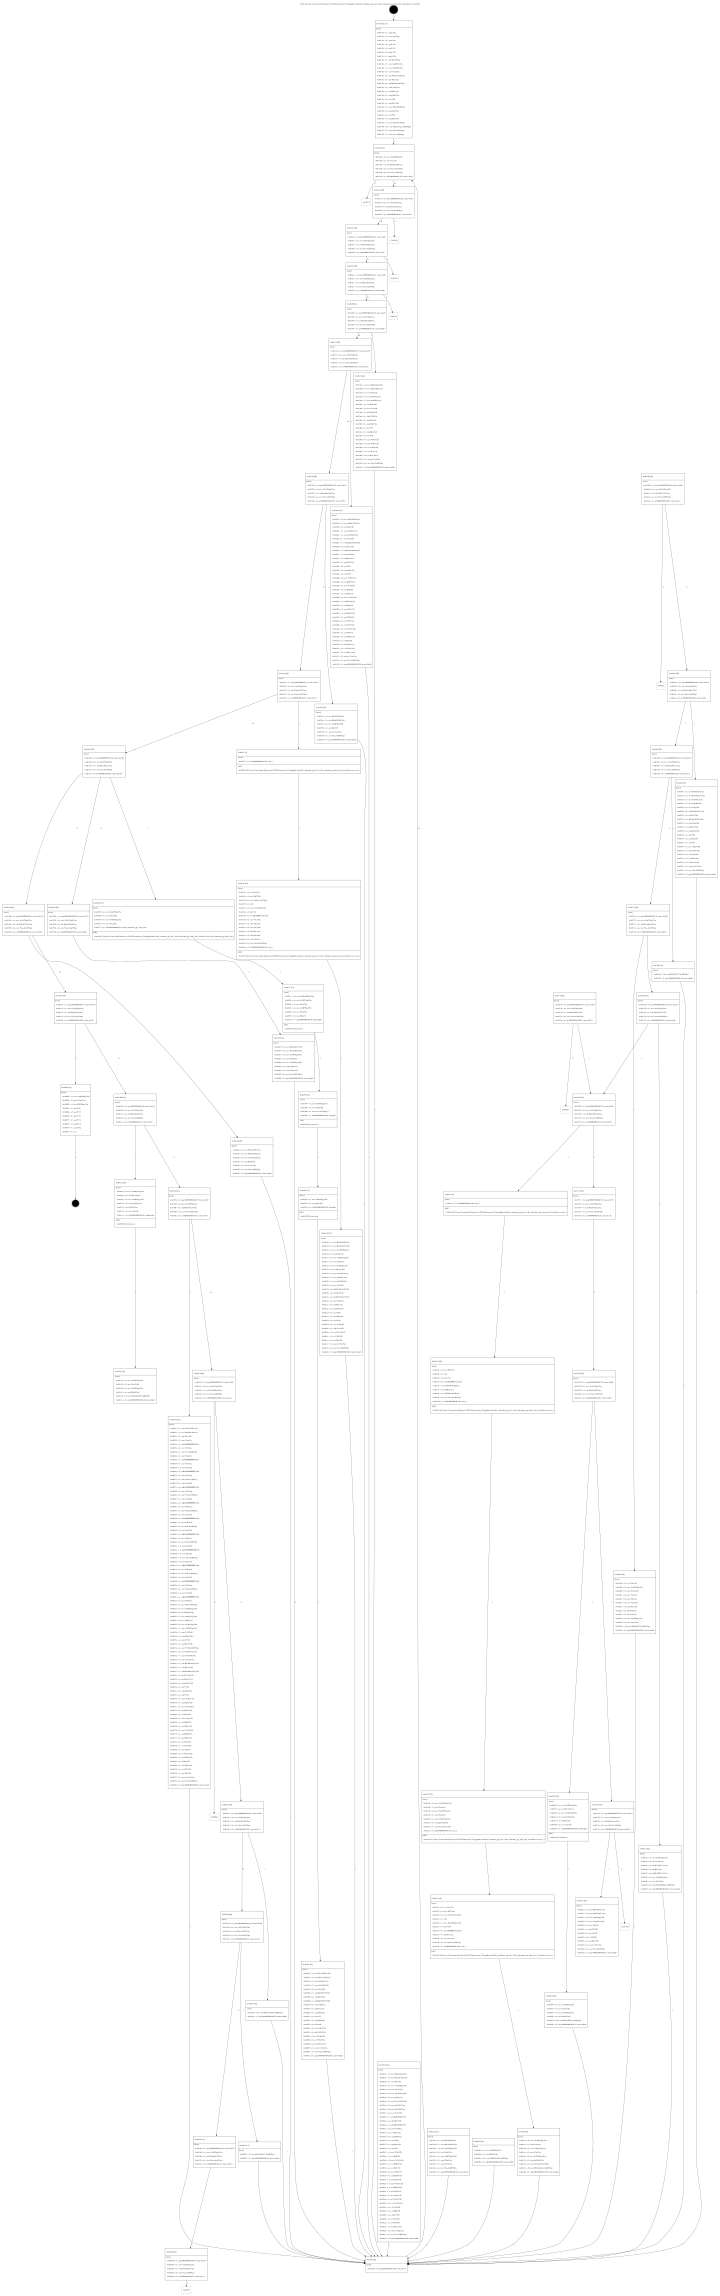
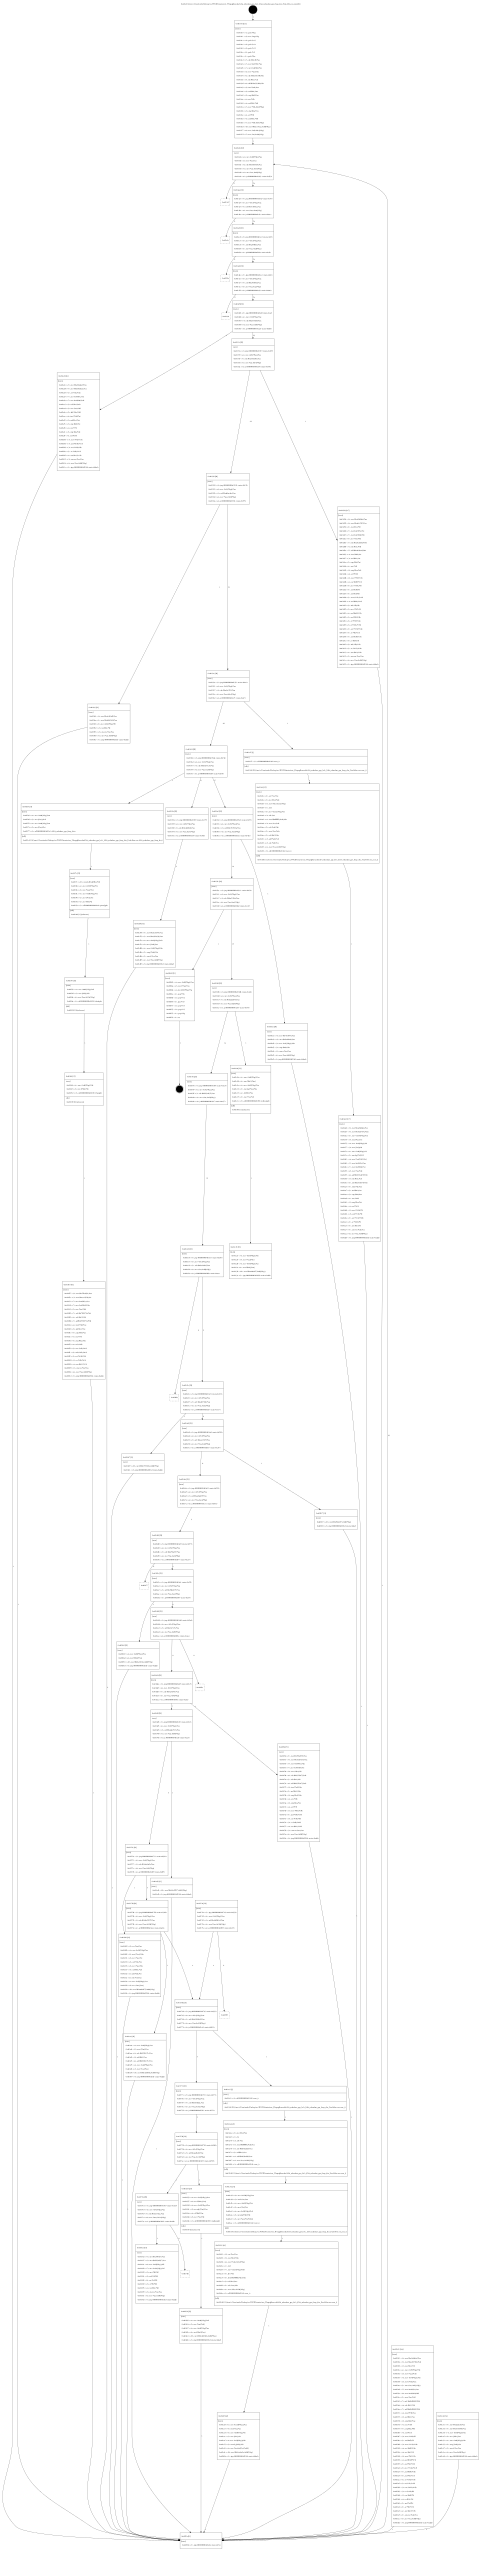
none -> (172, 1586)
(189, 1602) -> none
